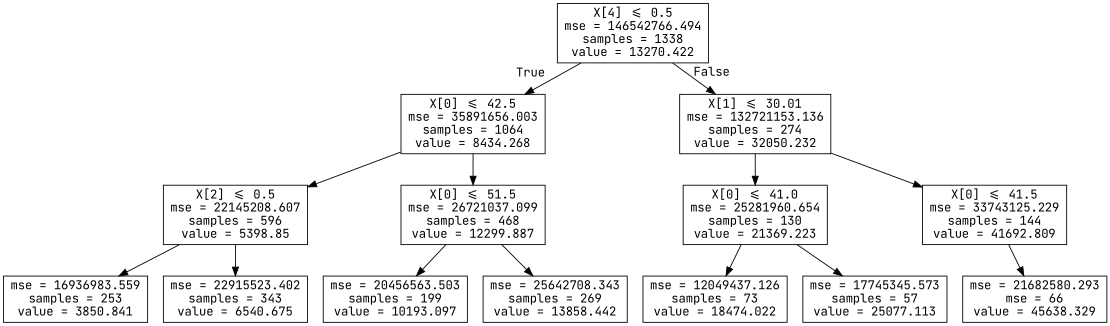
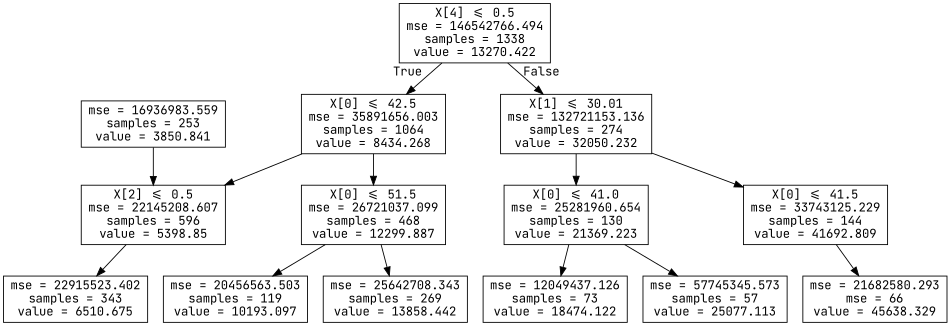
(153, 258) -> (153, 162)
(235, 299) -> (76, 299)
(395, 299) -> (235, 299)
(715, 299) -> (555, 299)
(875, 299) -> (715, 299)
